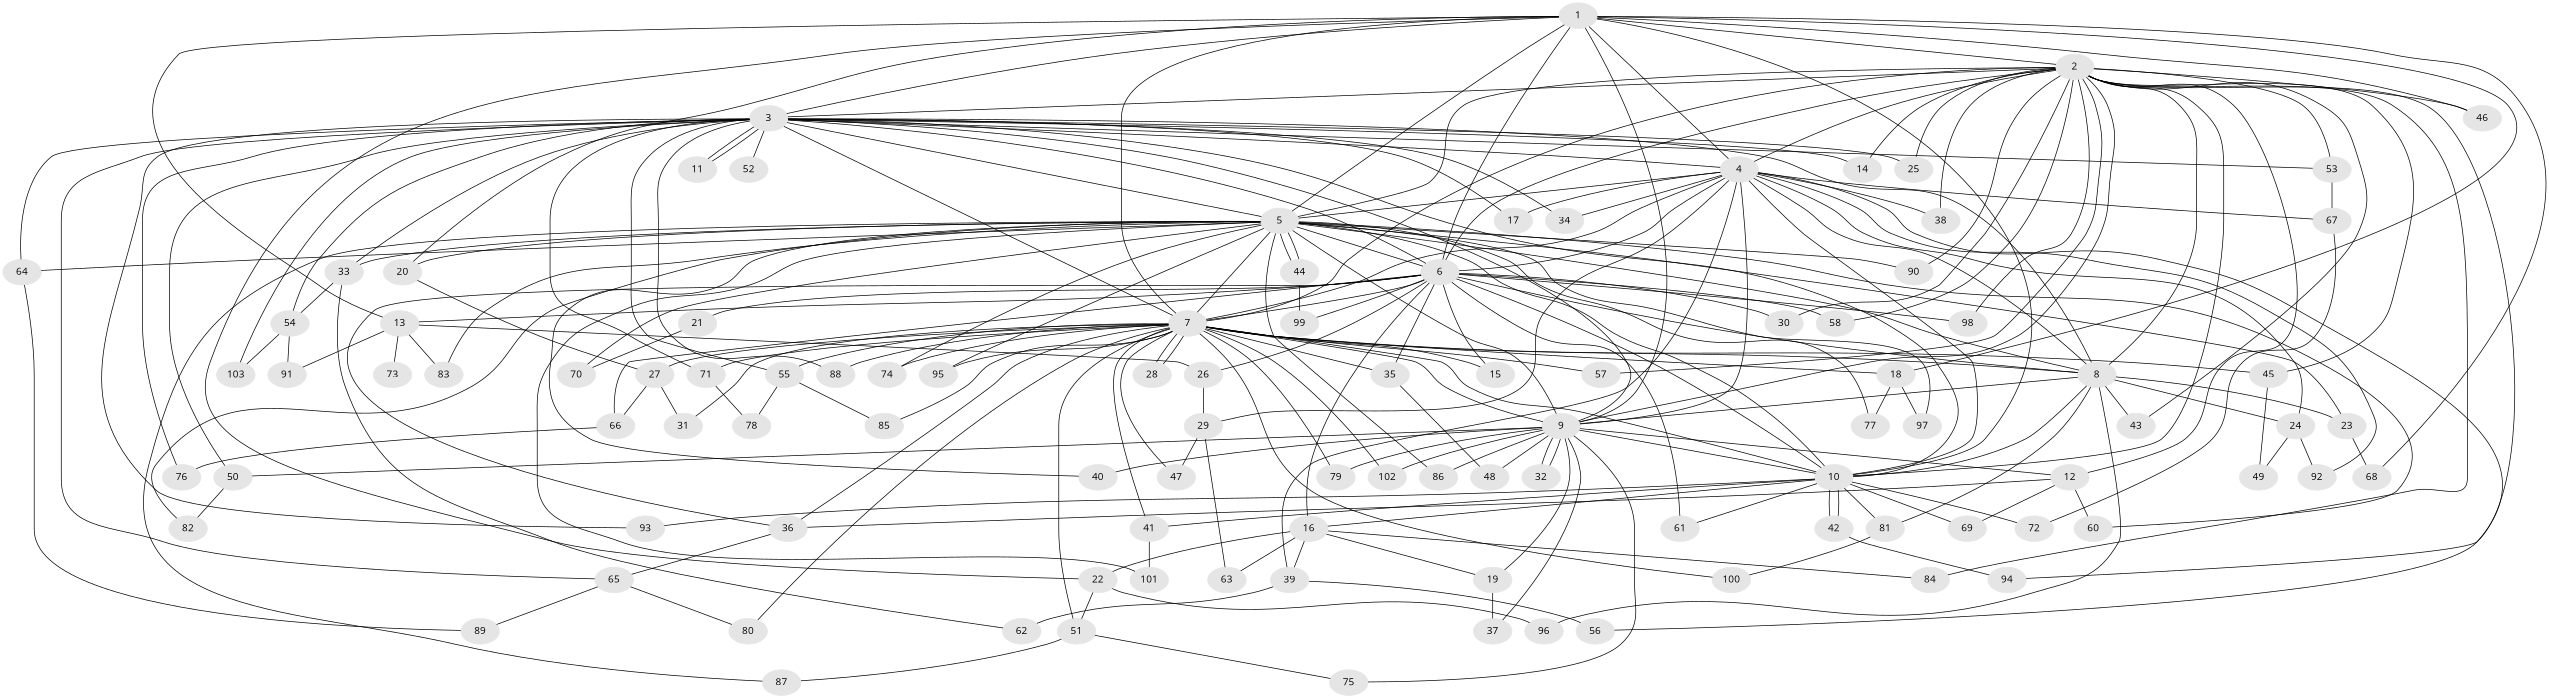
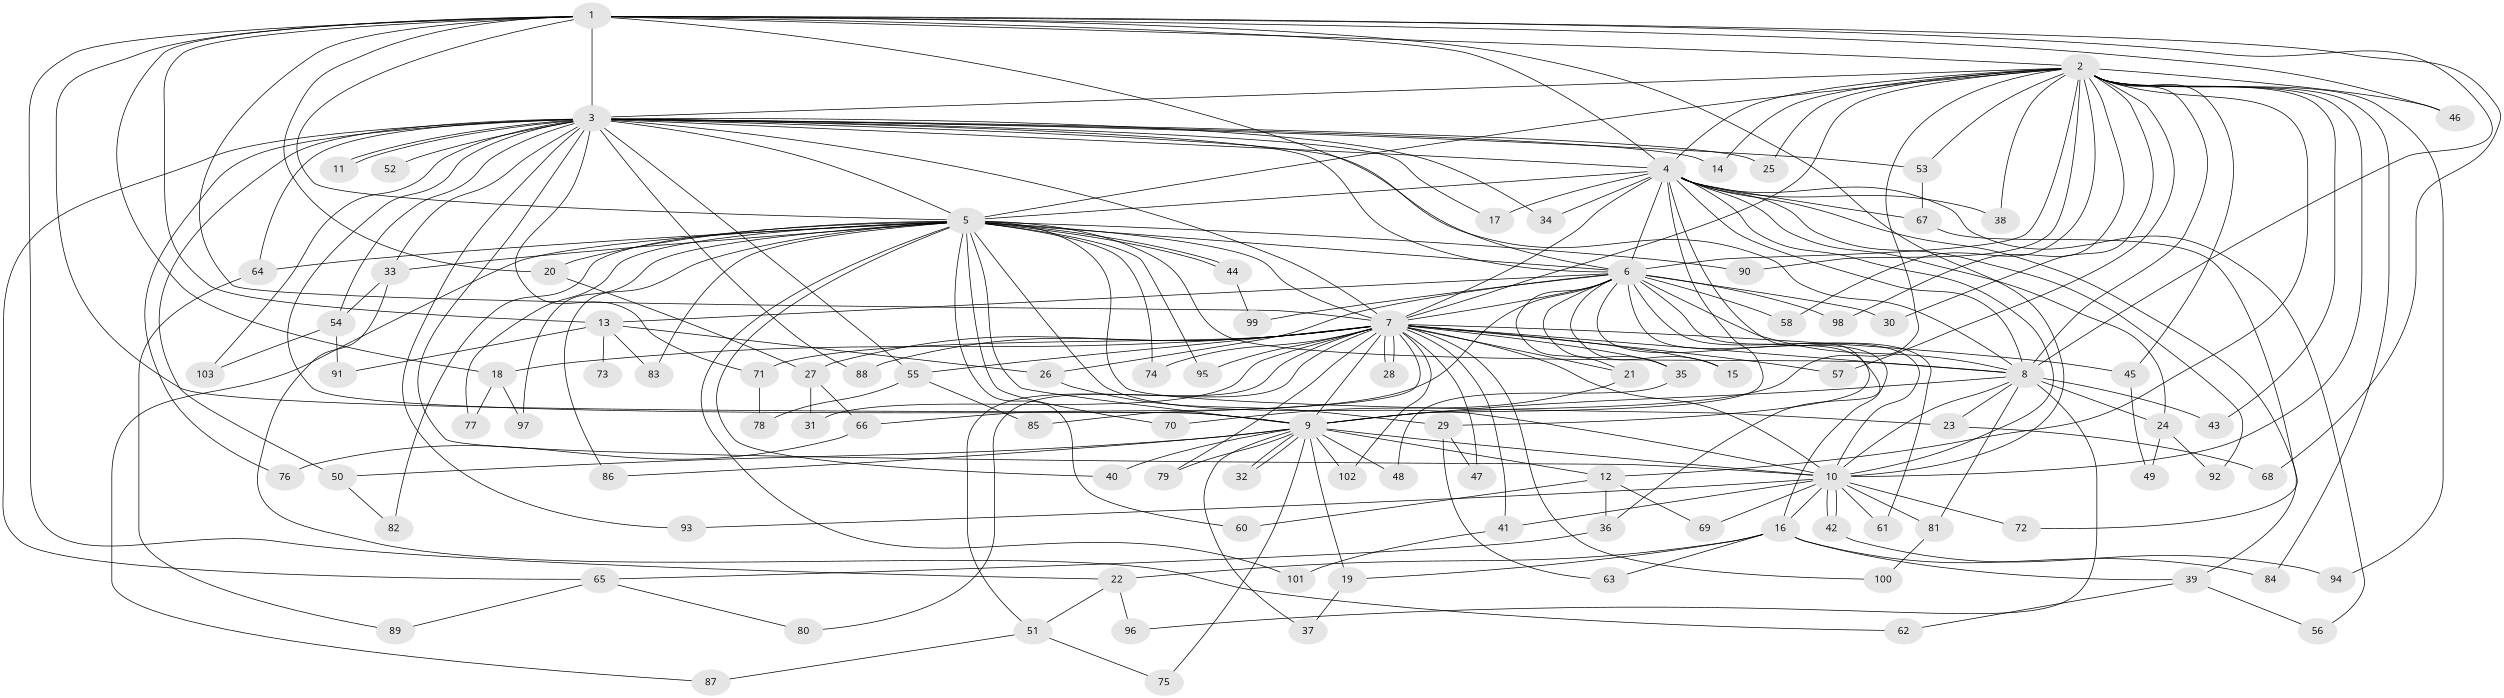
none -> (2010, 39)
(975, 398) -> (1510, 349)
